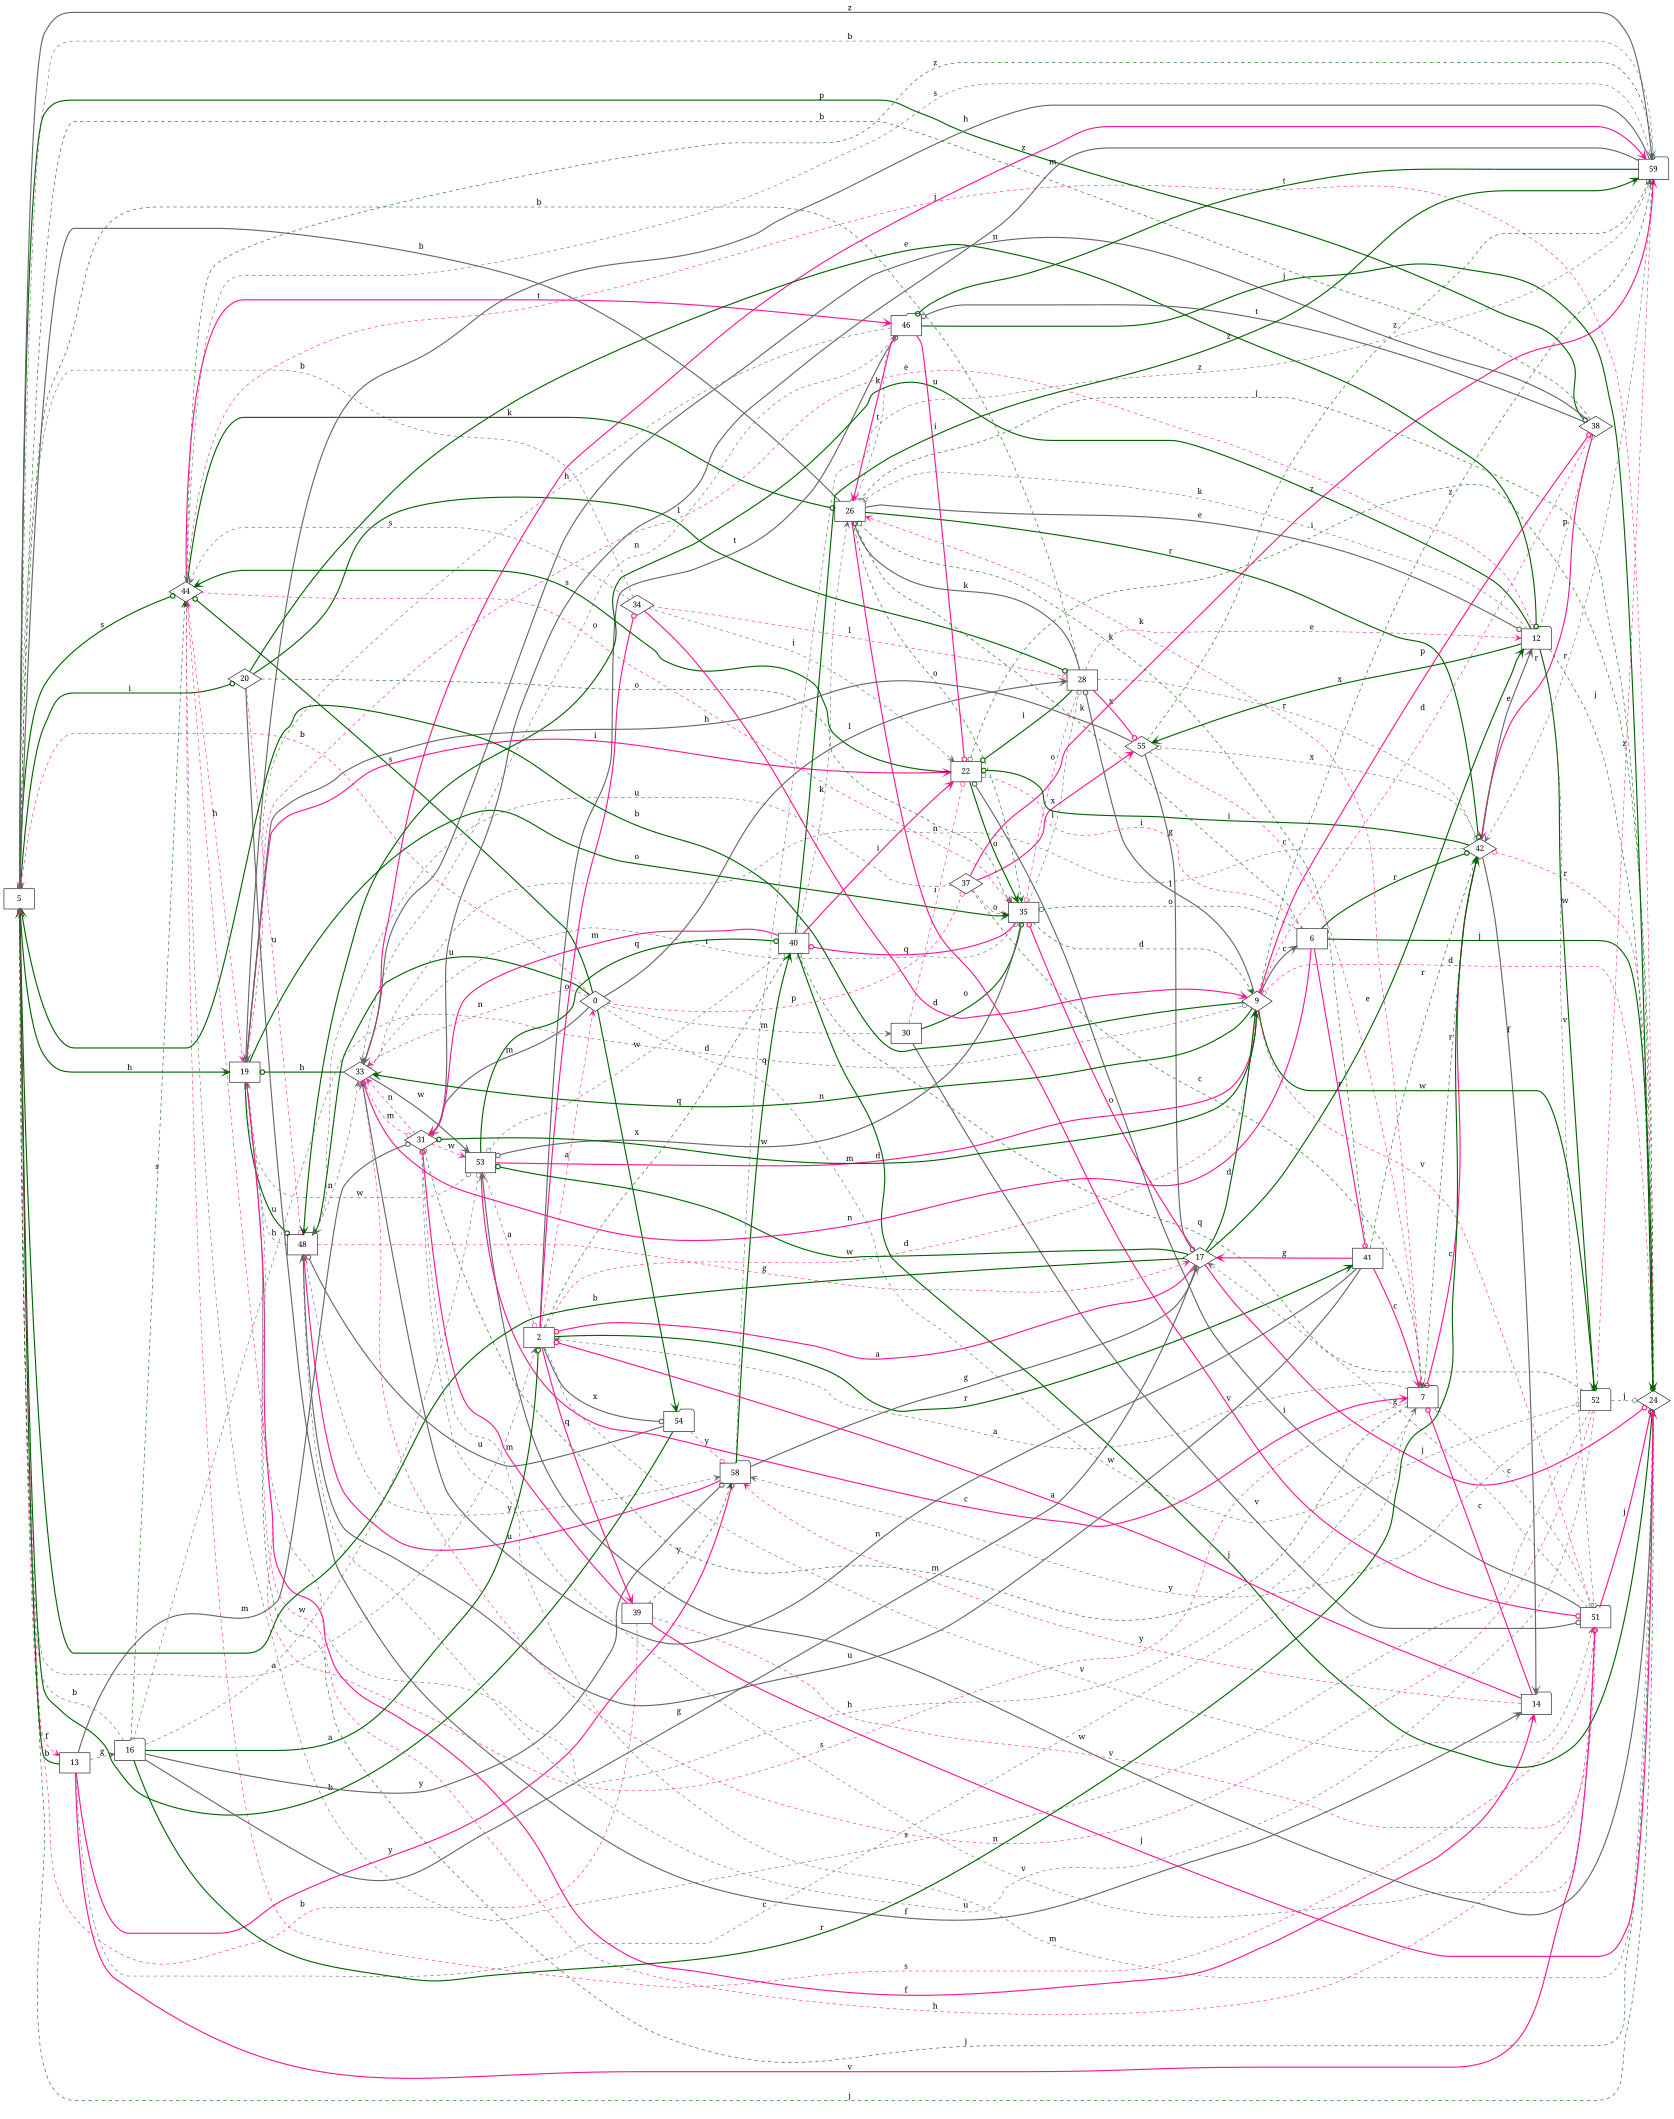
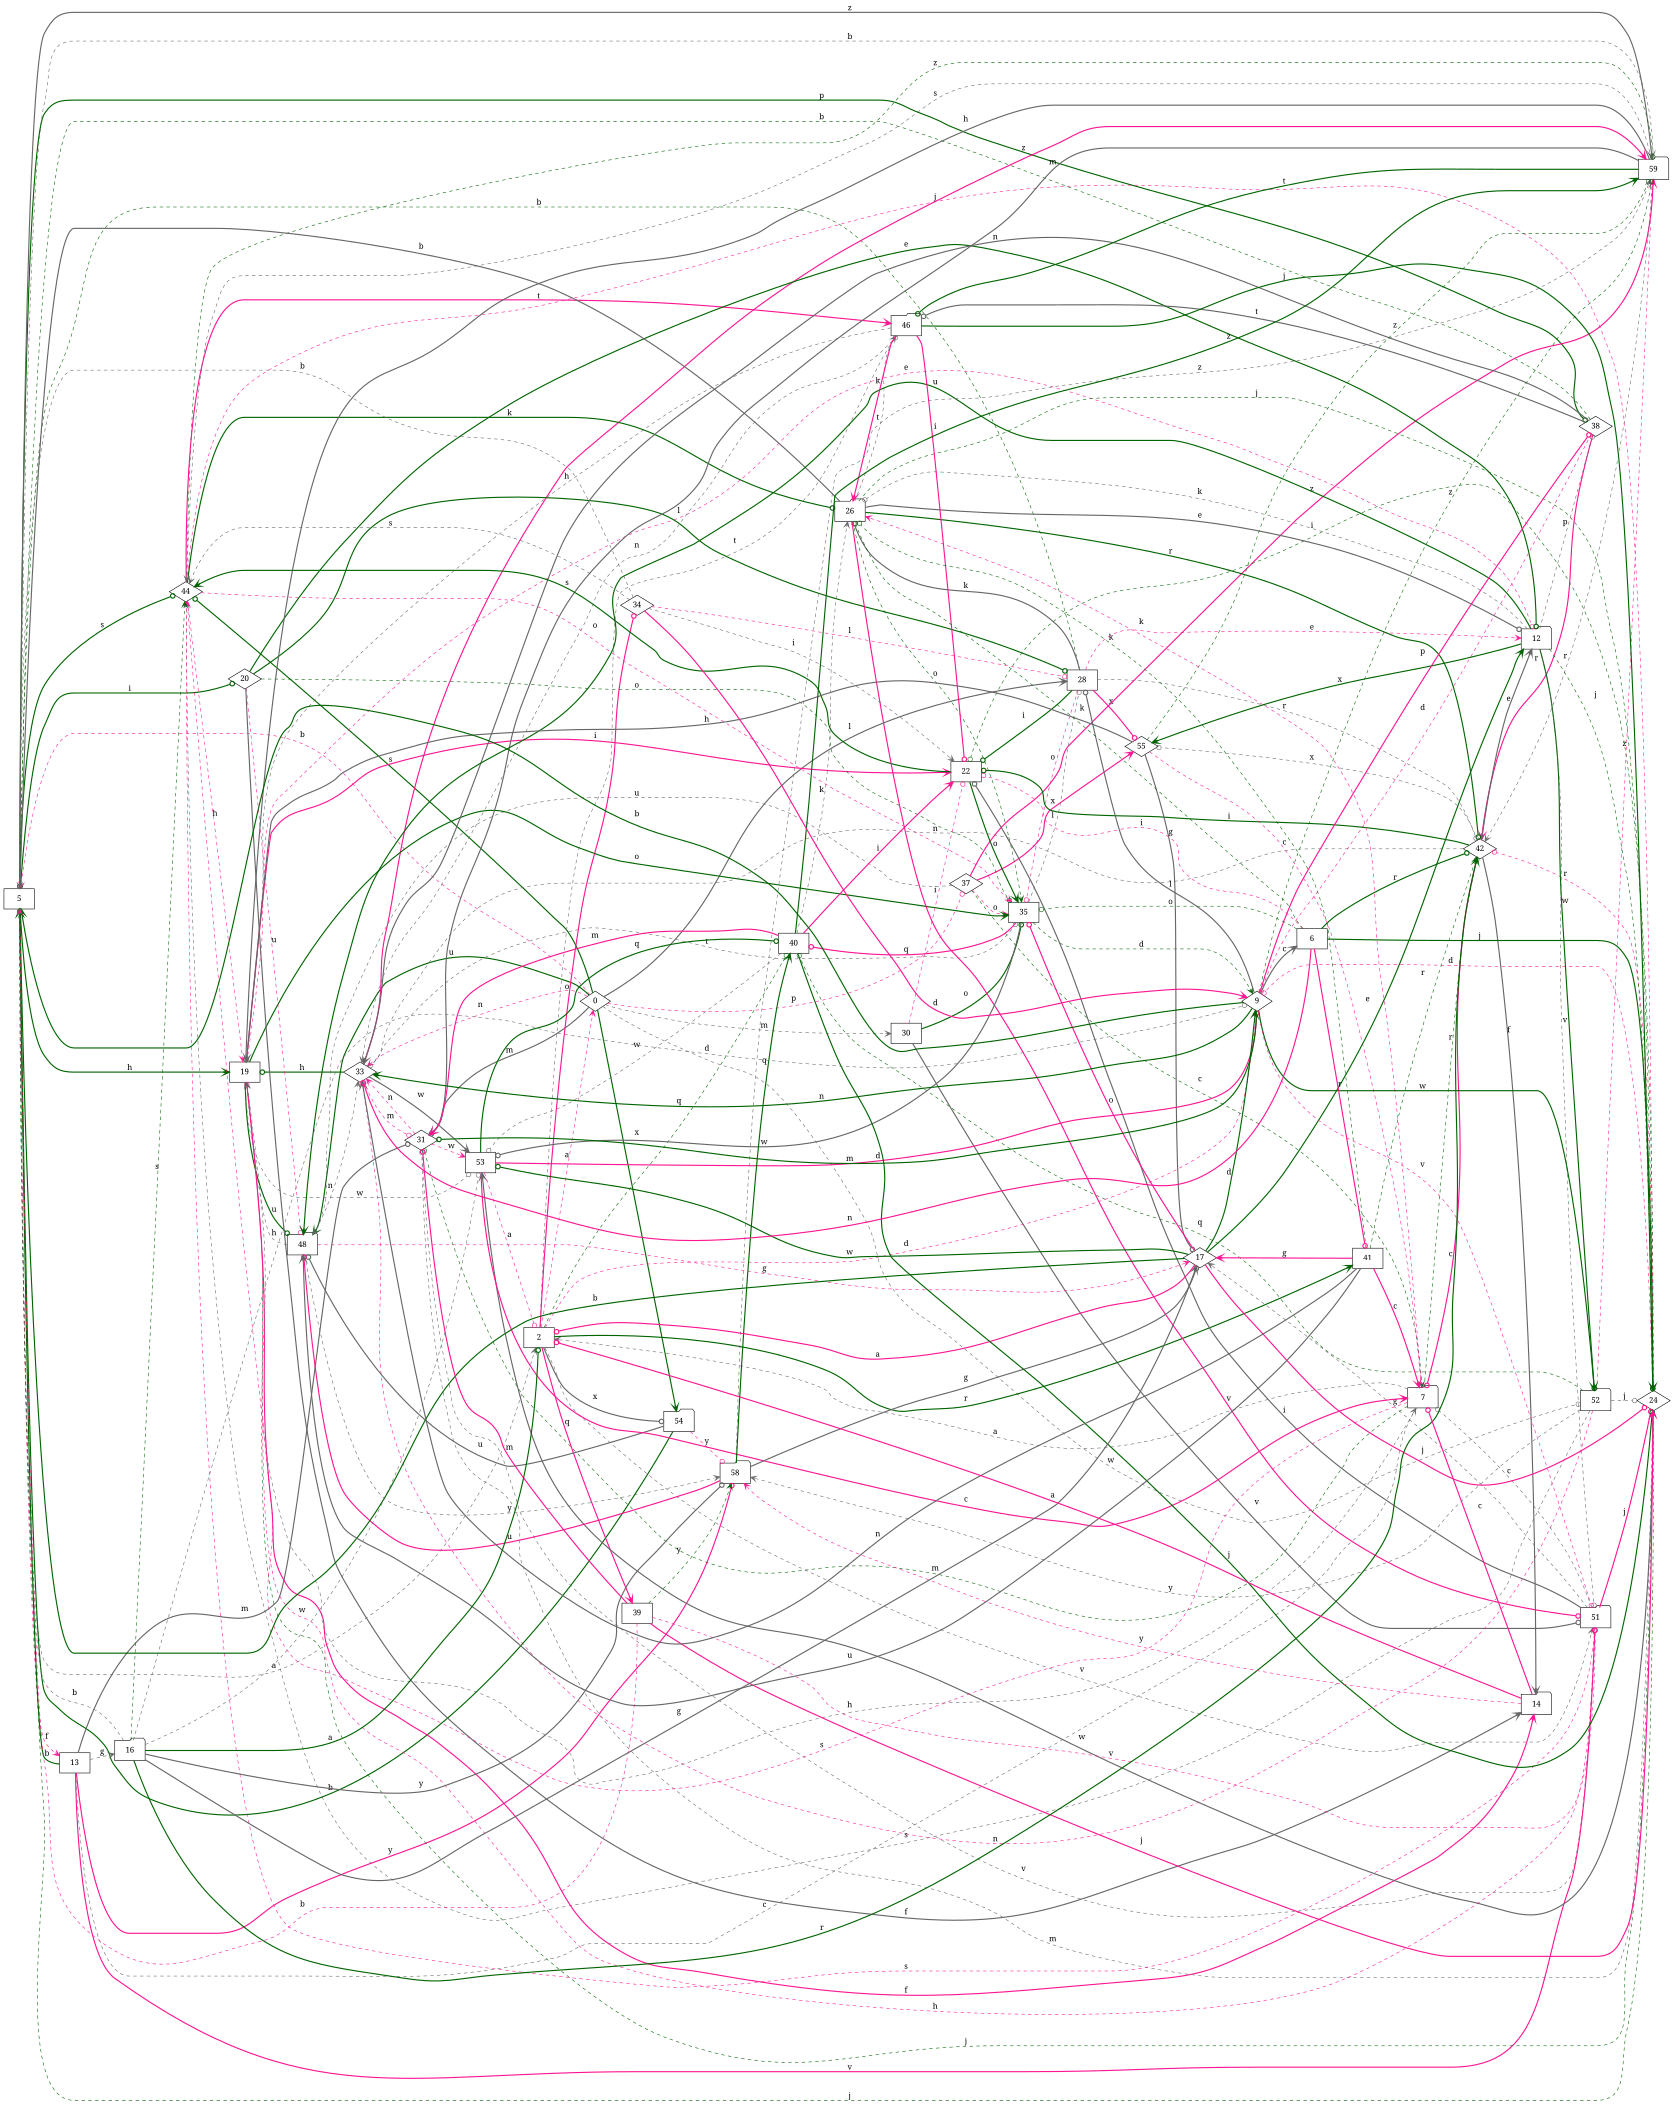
(610, 766) -> (610, 766)
(884, 1902) -> none
